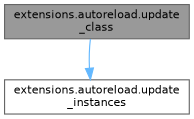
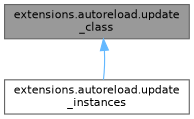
(89, 54) -> (105, 65)
